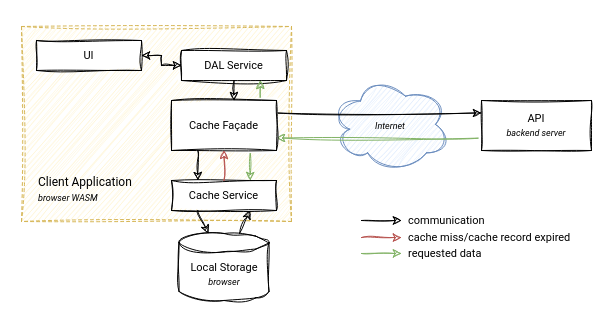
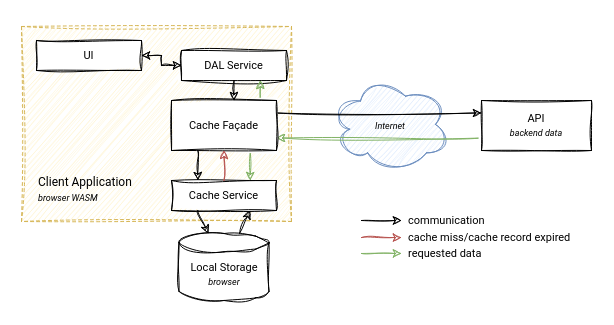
(537, 126) -> (537, 126)
